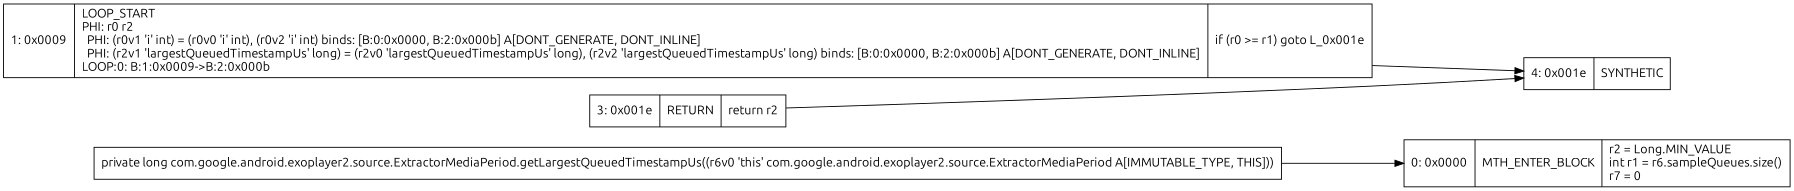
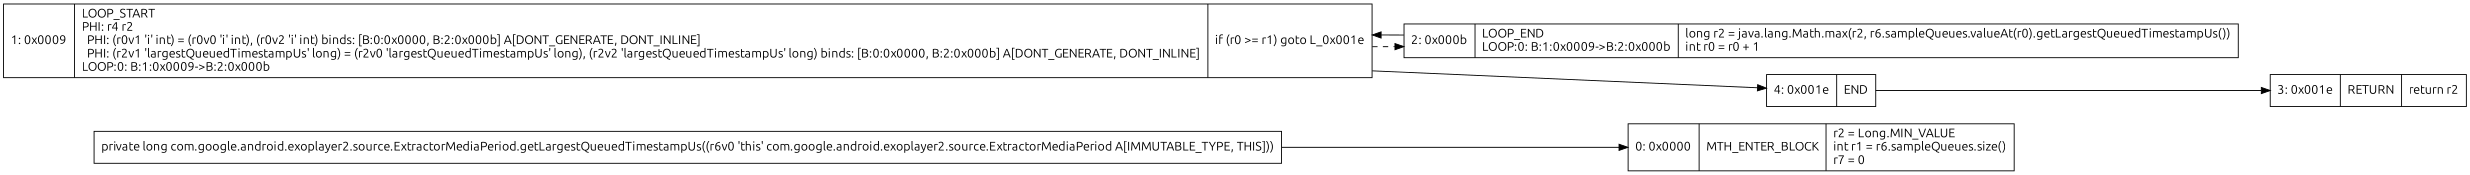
(109, 27) -> (109, 27)
none -> (1821, 41)
(1632, 73) -> (1856, 90)
(1151, 95) -> (2069, 91)
